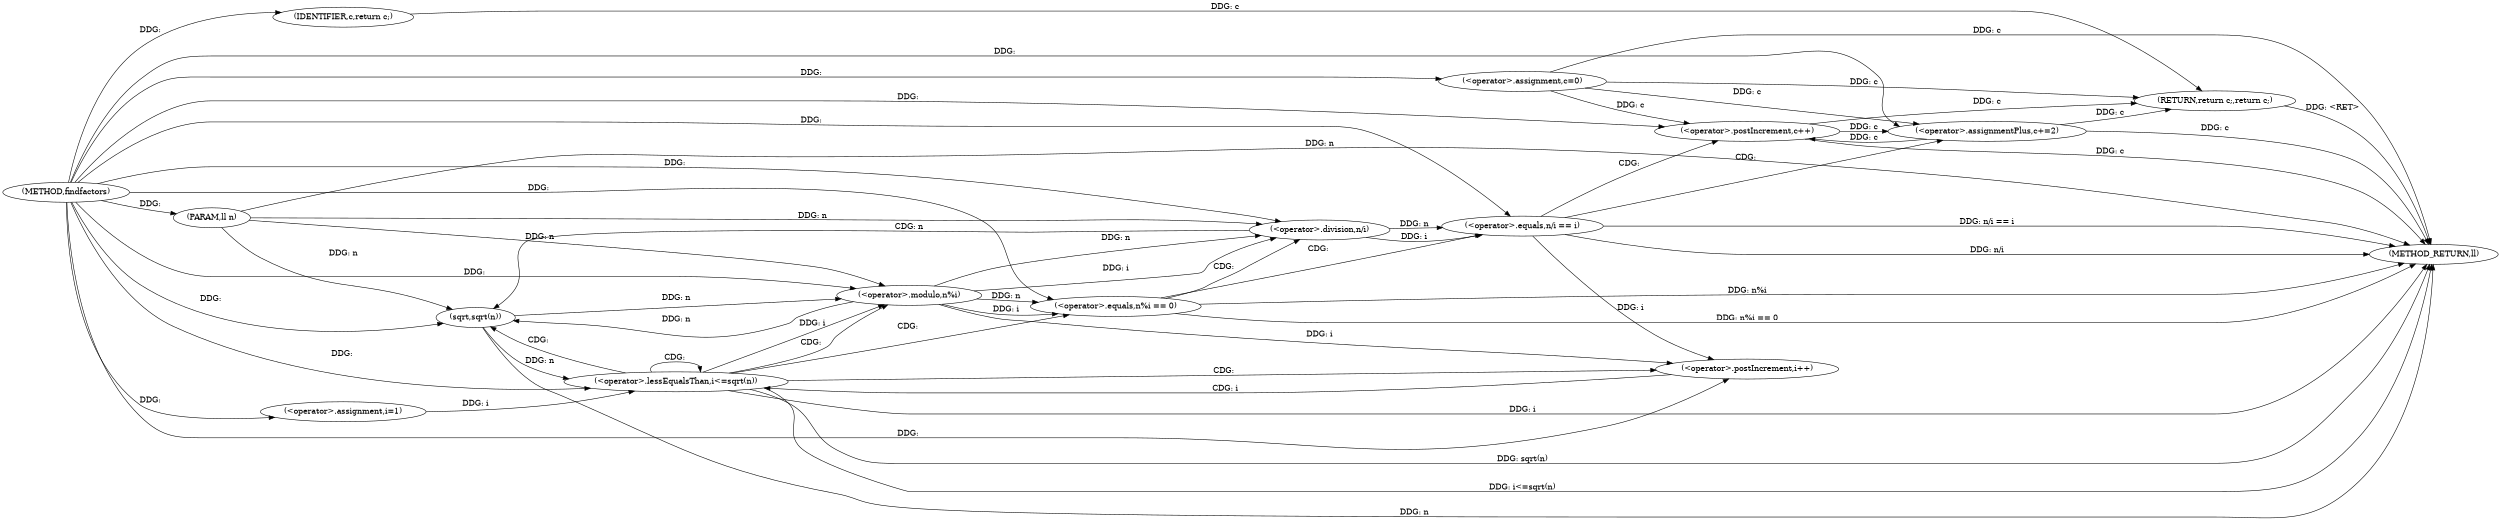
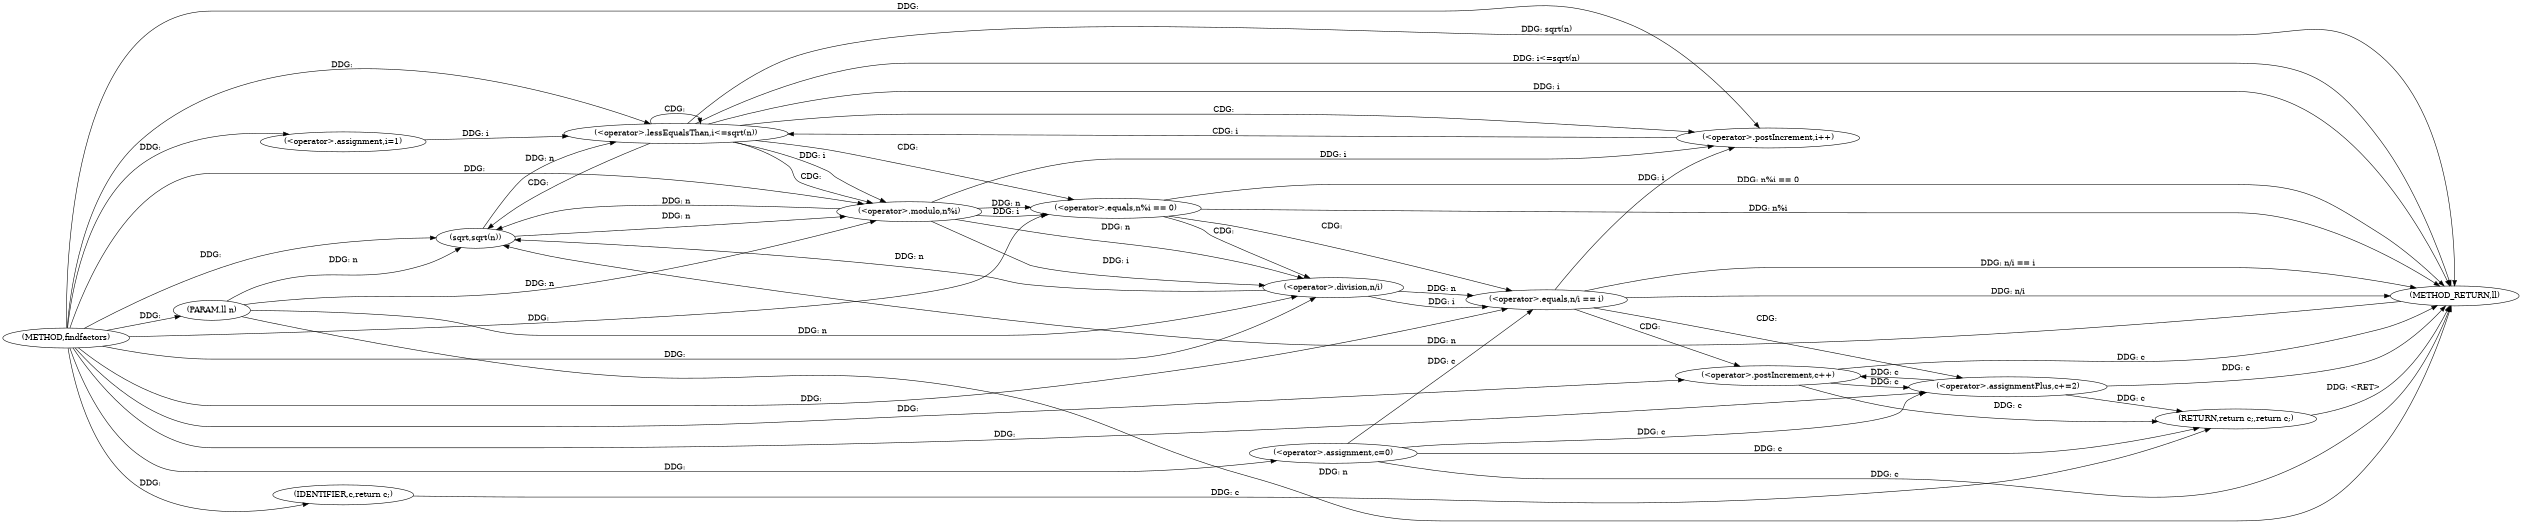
(1617, 110) -> (1438, 379)
(909, 227) -> (909, 257)
(1516, 517) -> (1452, 345)
